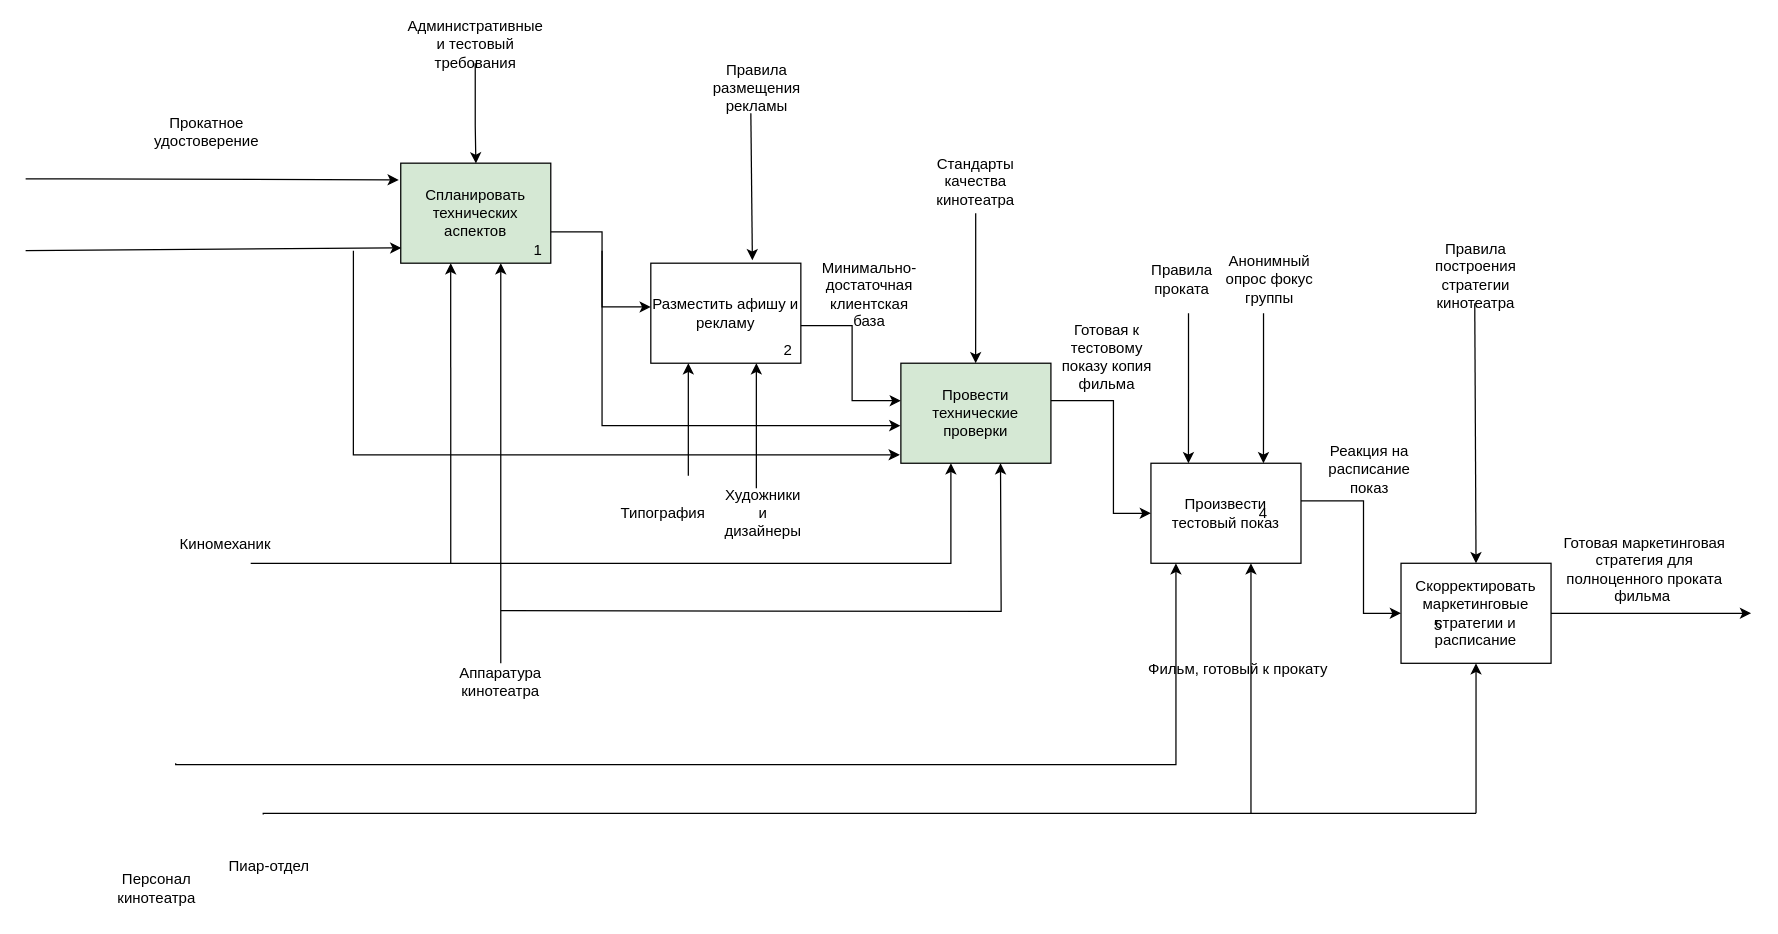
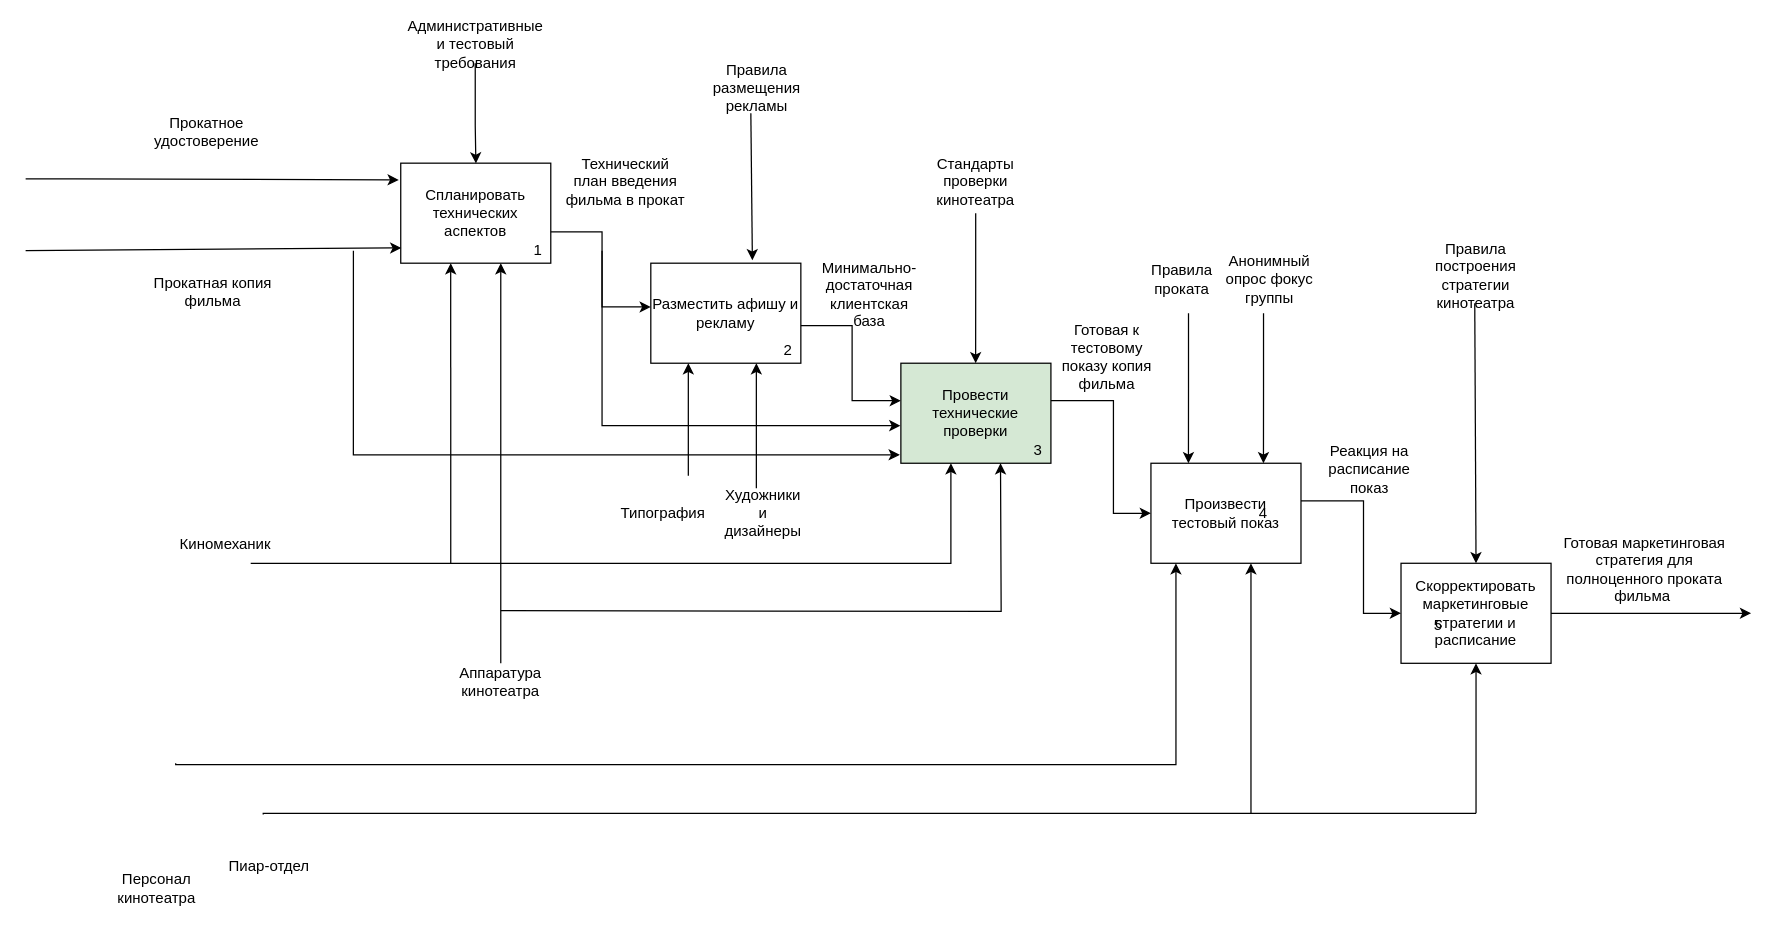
none -> (626, 182)
(976, 182) -> (976, 182)
(476, 213) -> (476, 213)
none -> (213, 291)
none -> (1038, 451)
(1238, 669) -> none
